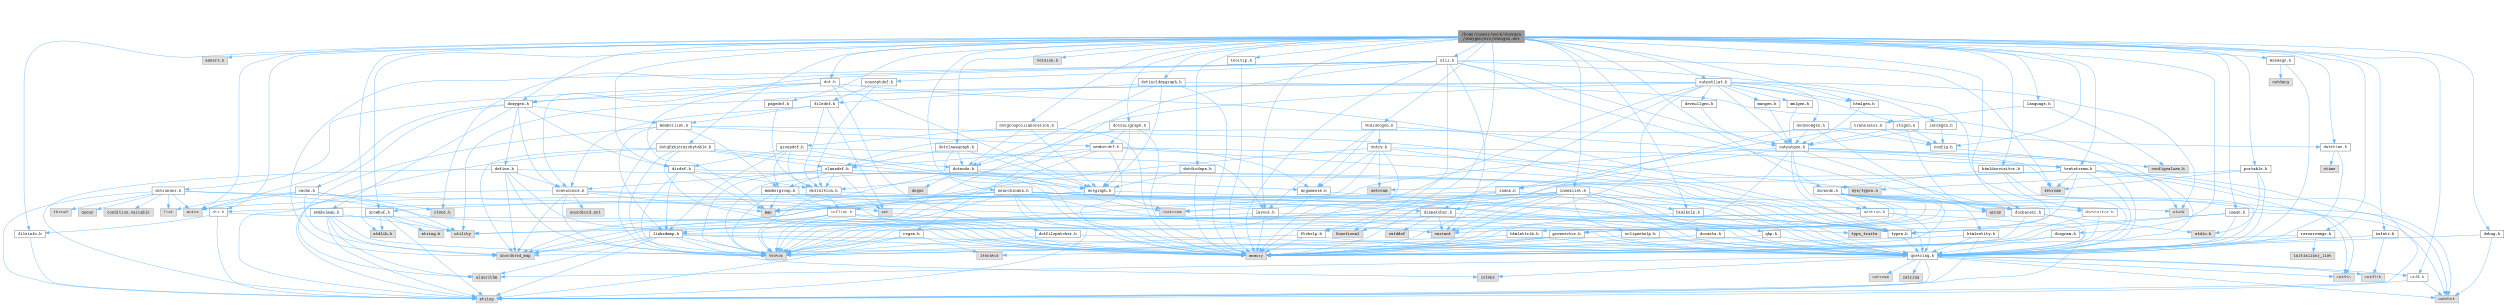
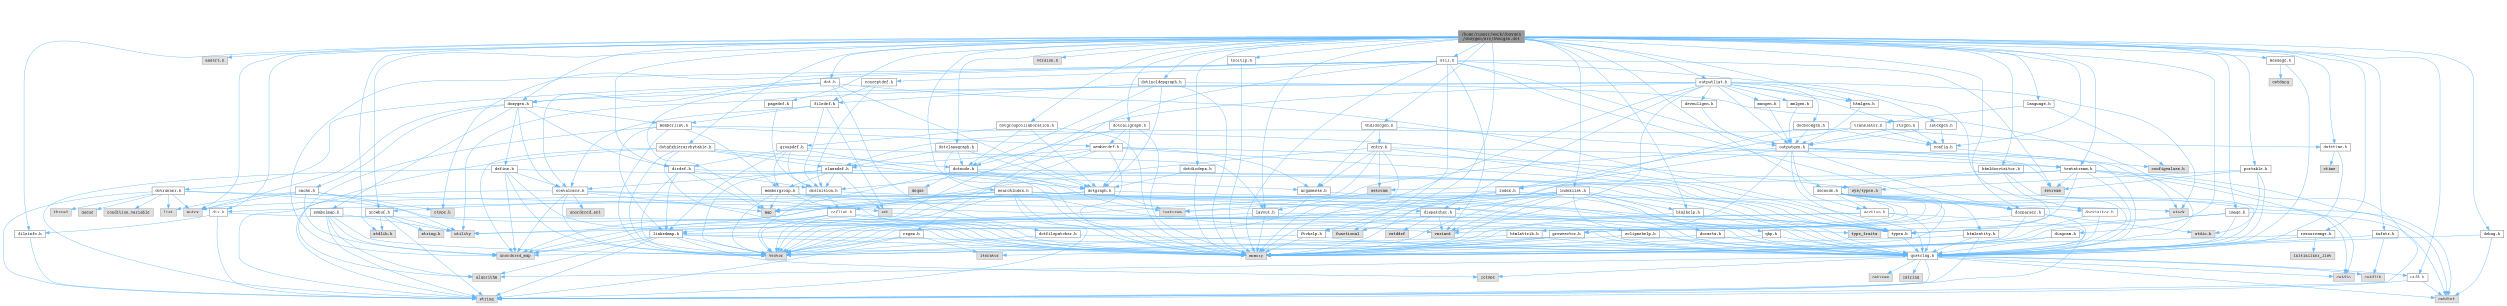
(1322, 166) -> (1325, 201)
(802, 179) -> none
(1995, 212) -> none
